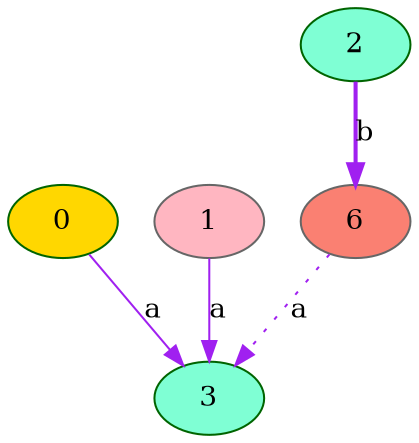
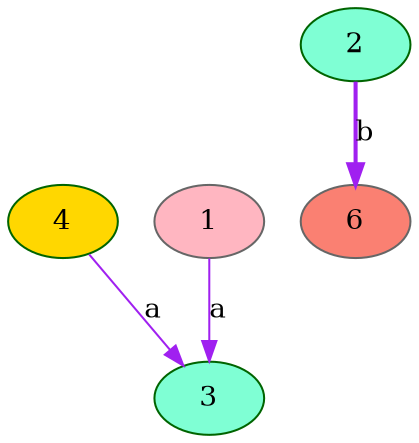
(63, 221) -> (63, 221)
(289, 302) -> none
